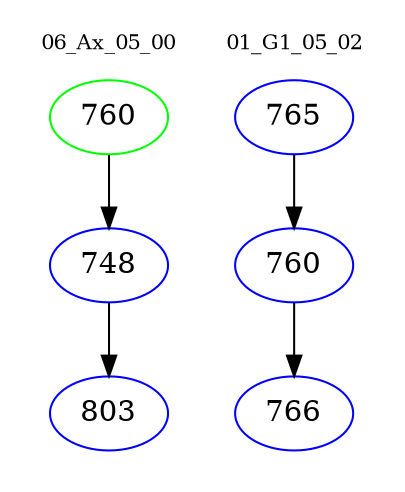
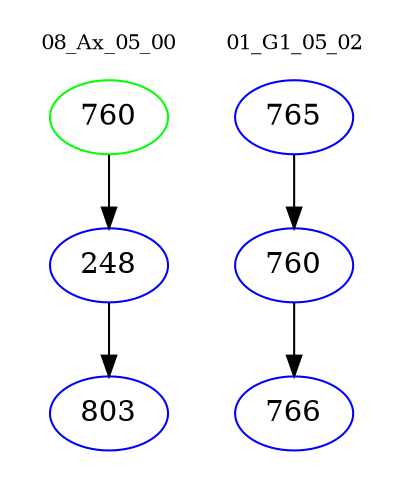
(109, 44) -> (109, 44)
(109, 265) -> (109, 265)
